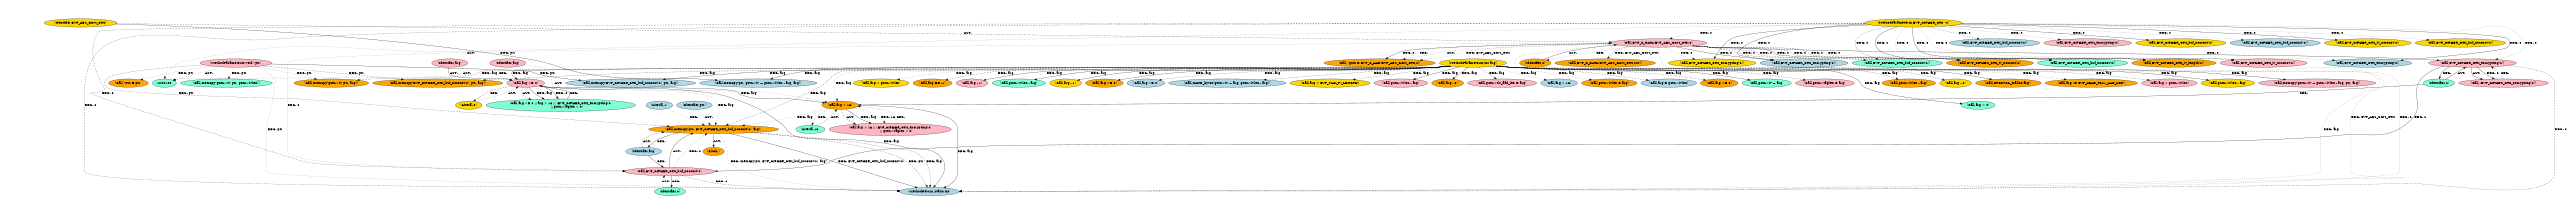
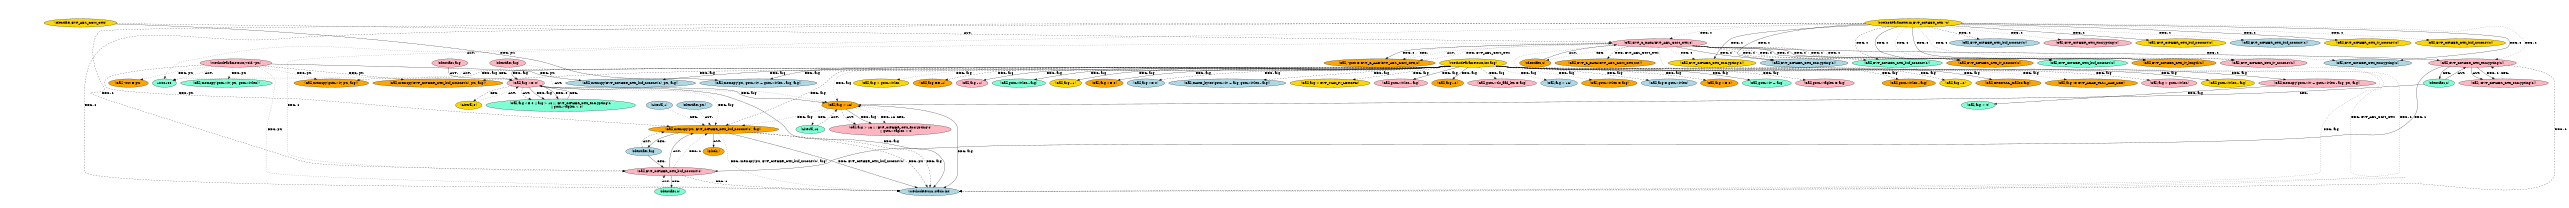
(1917, 58) -> (1917, 58)
(1848, 76) -> (2143, 94)
